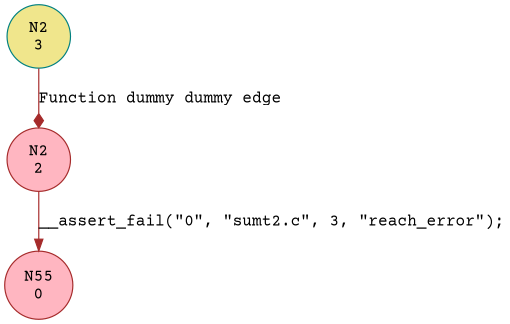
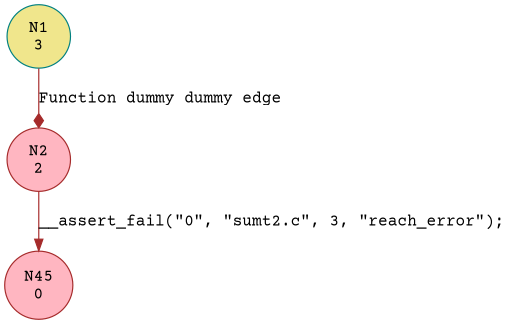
(39, 36) -> (39, 36)
(39, 285) -> (39, 285)
